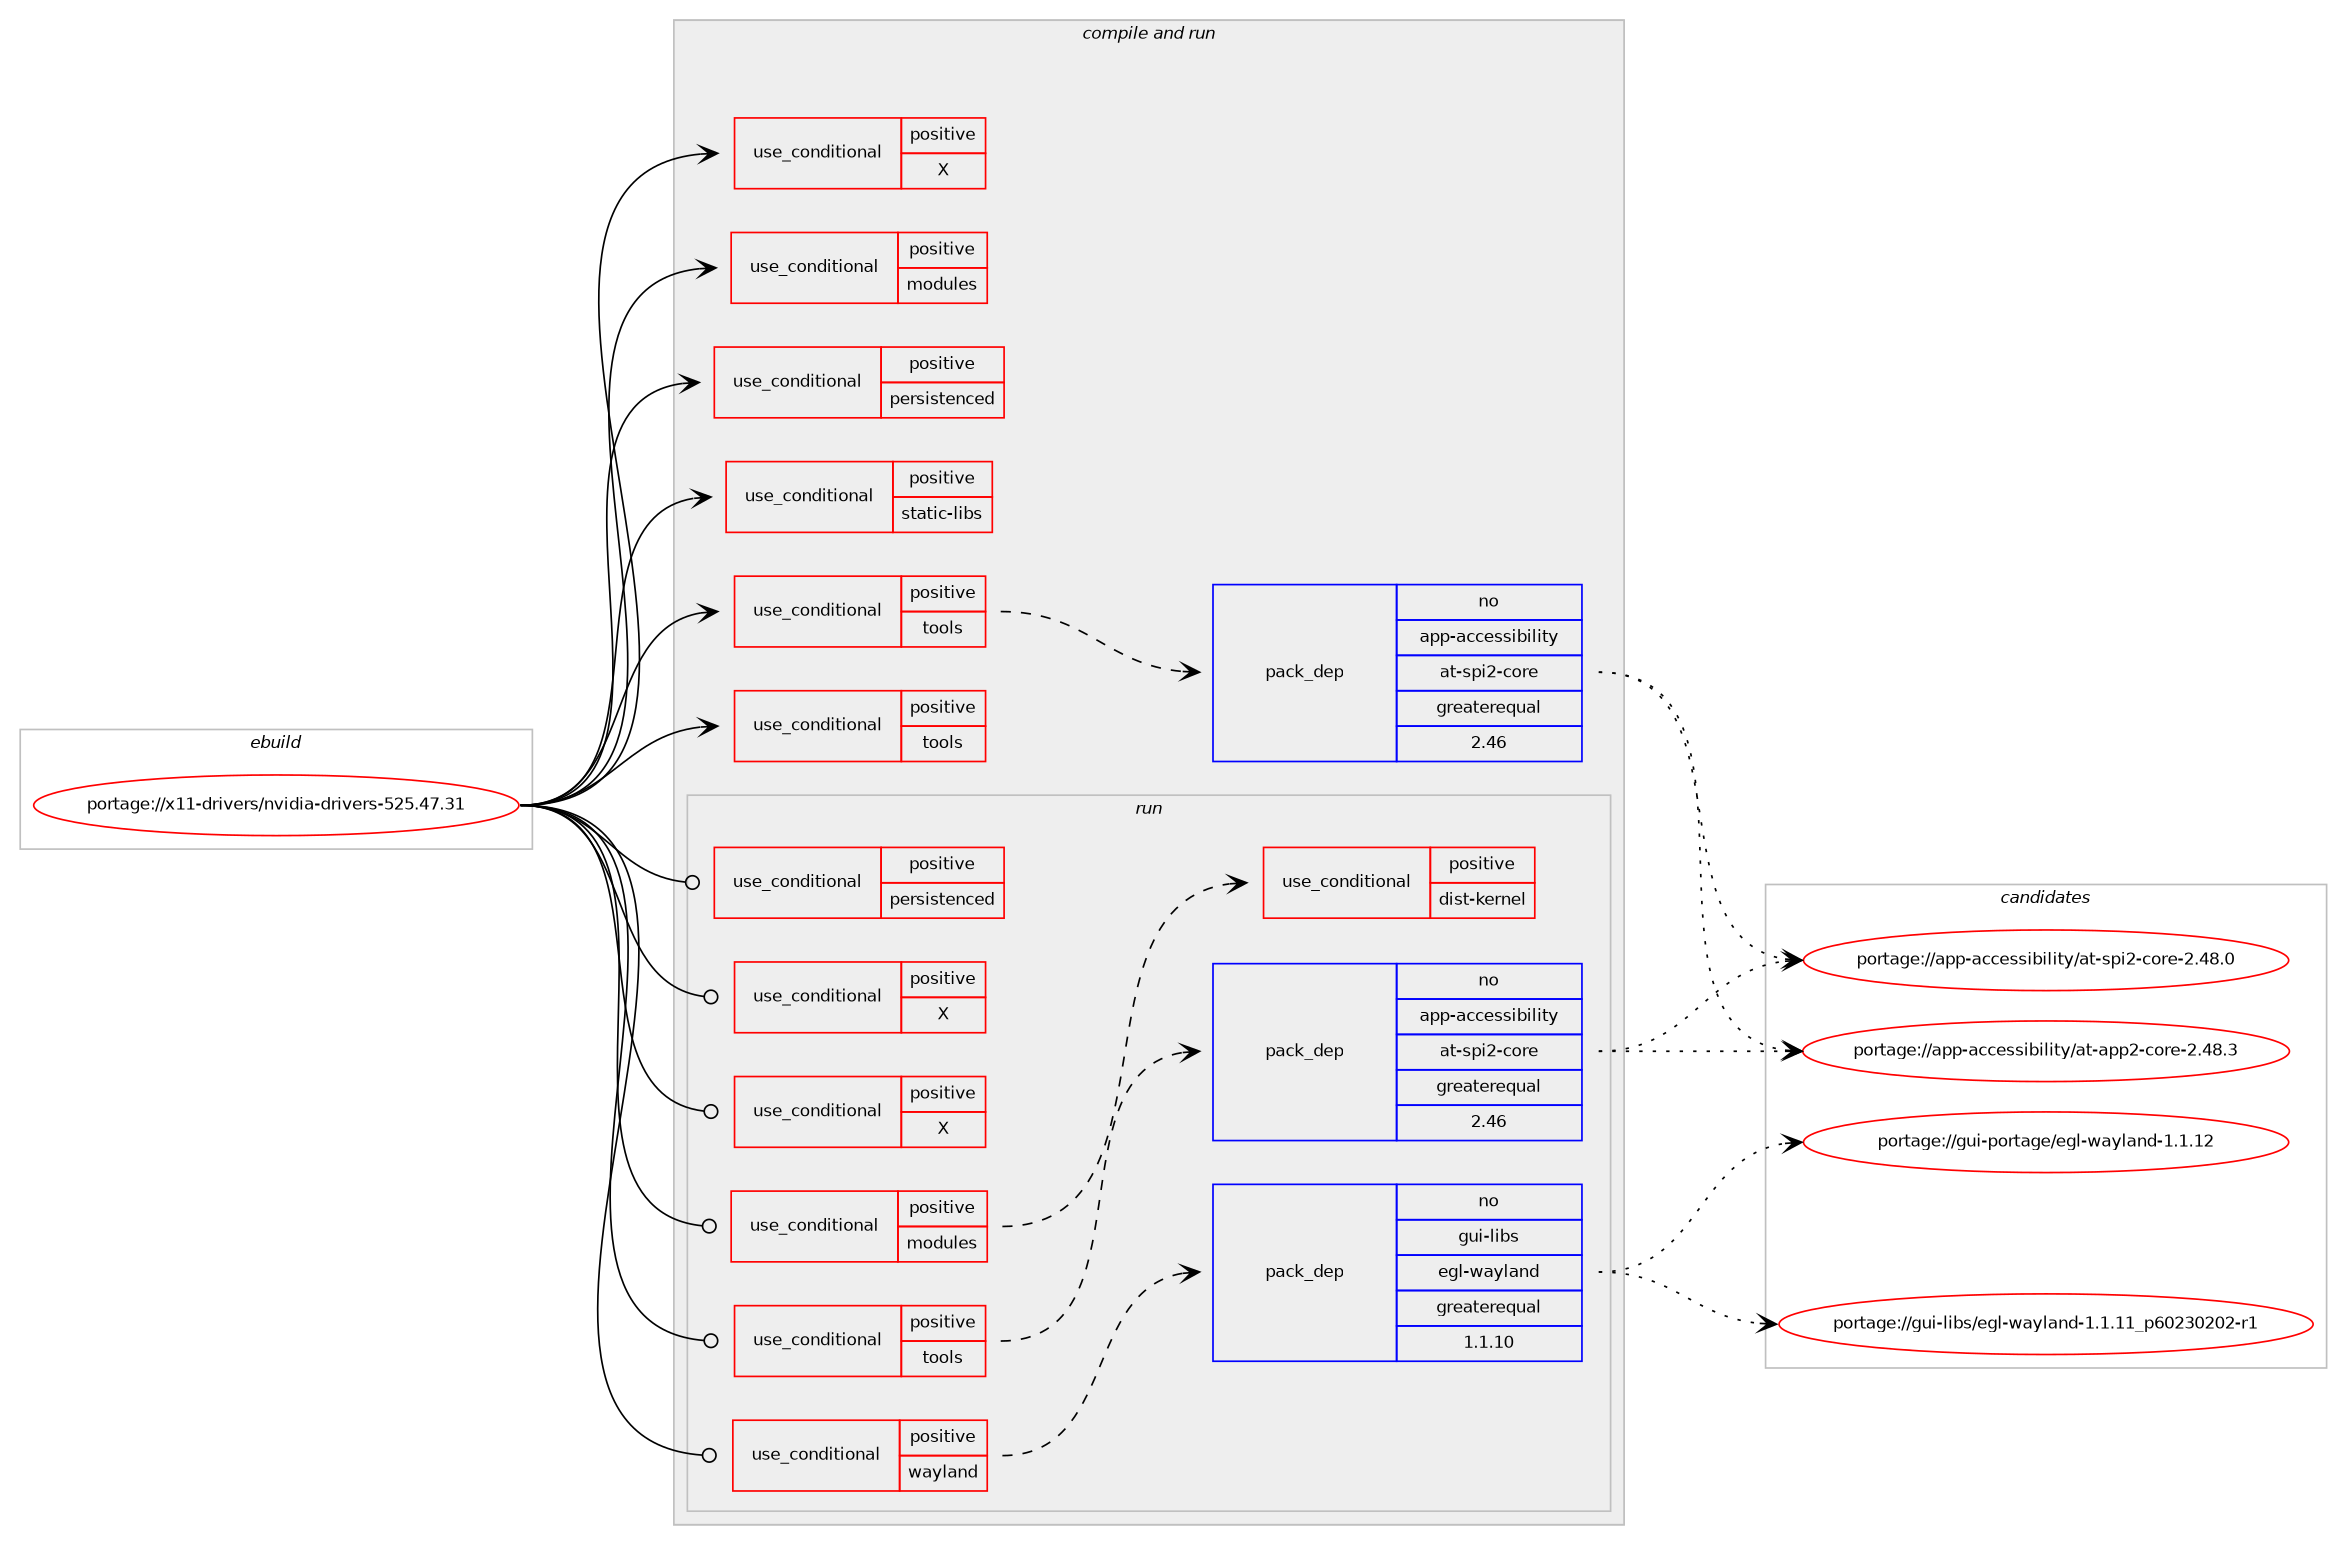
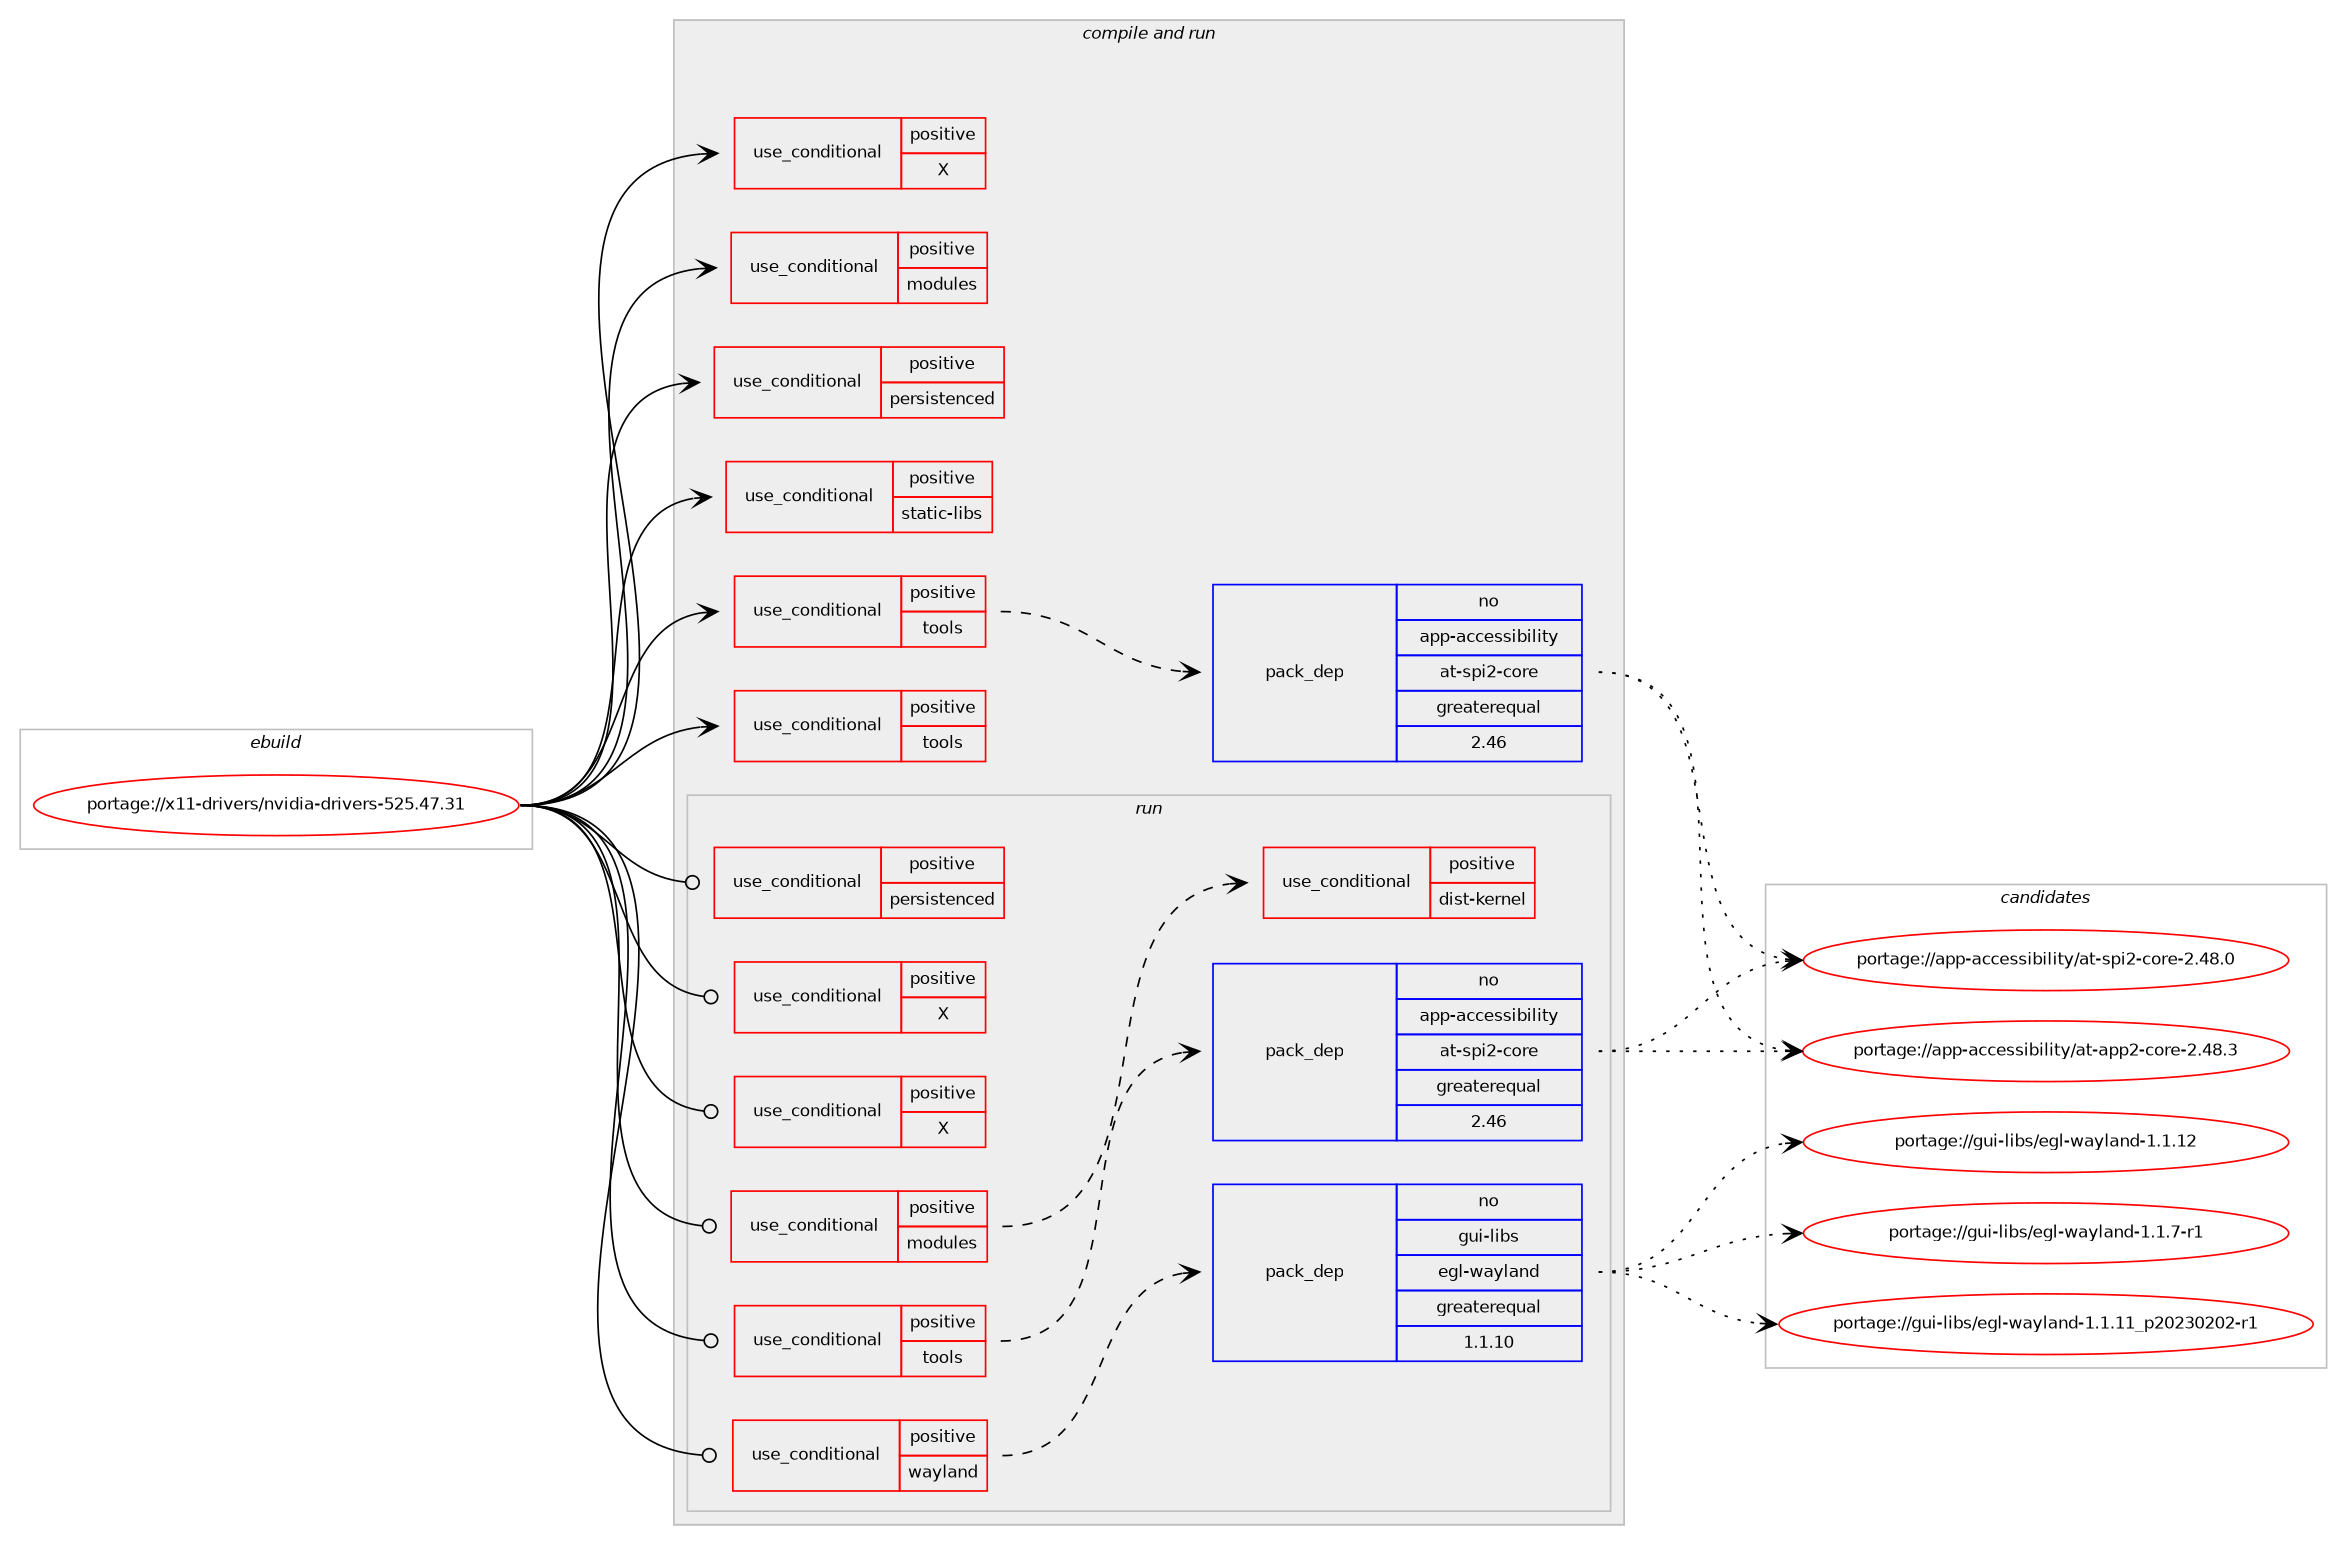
(2046, 1142) -> (2046, 1142)
none -> (2046, 1233)
(2046, 1324) -> (2046, 1324)
